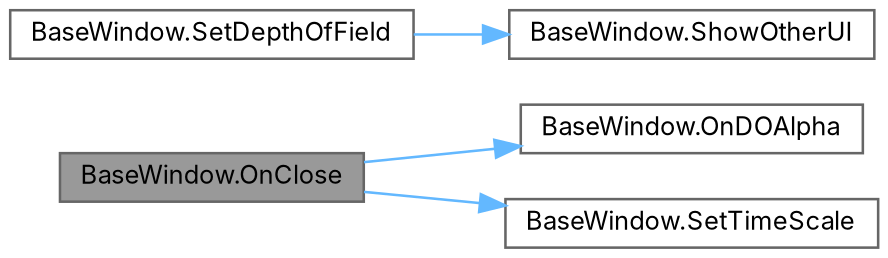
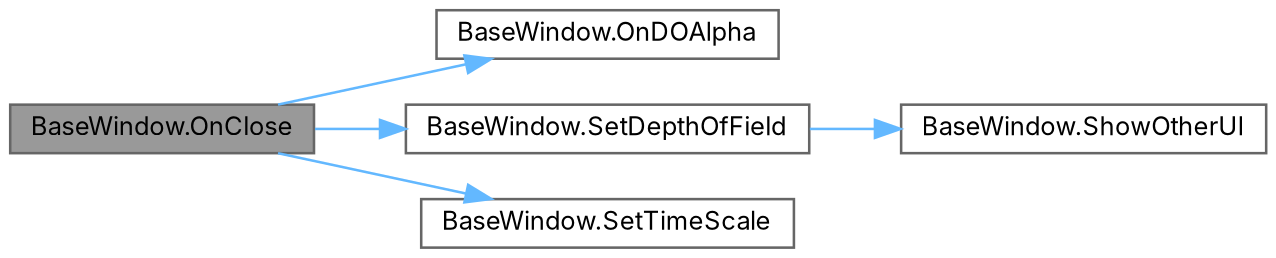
none -> (347, 129)
